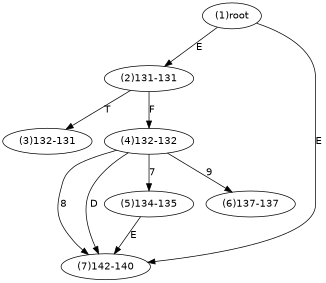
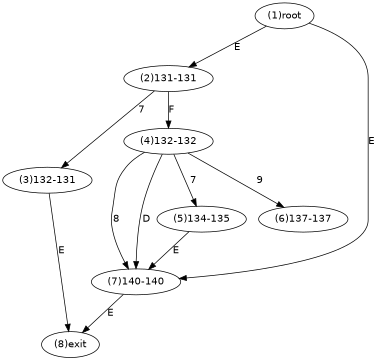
(108, 110) -> (142, 110)
(106, 267) -> (136, 282)
none -> (70, 345)
